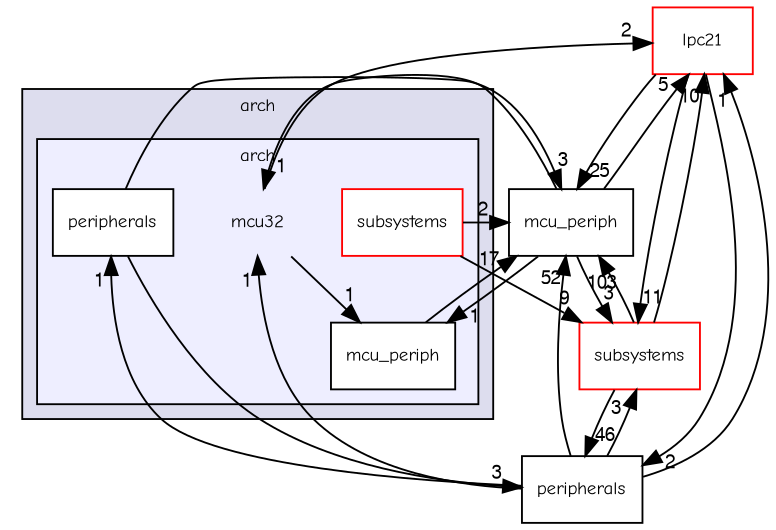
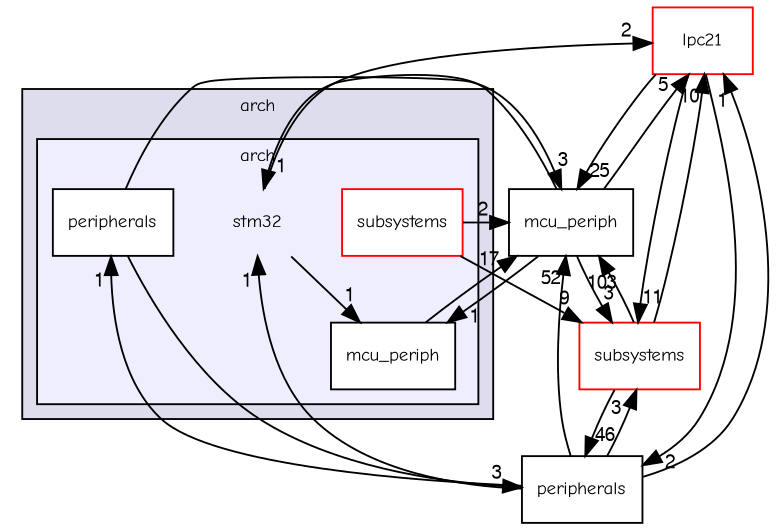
(258, 222) -> (258, 222)
